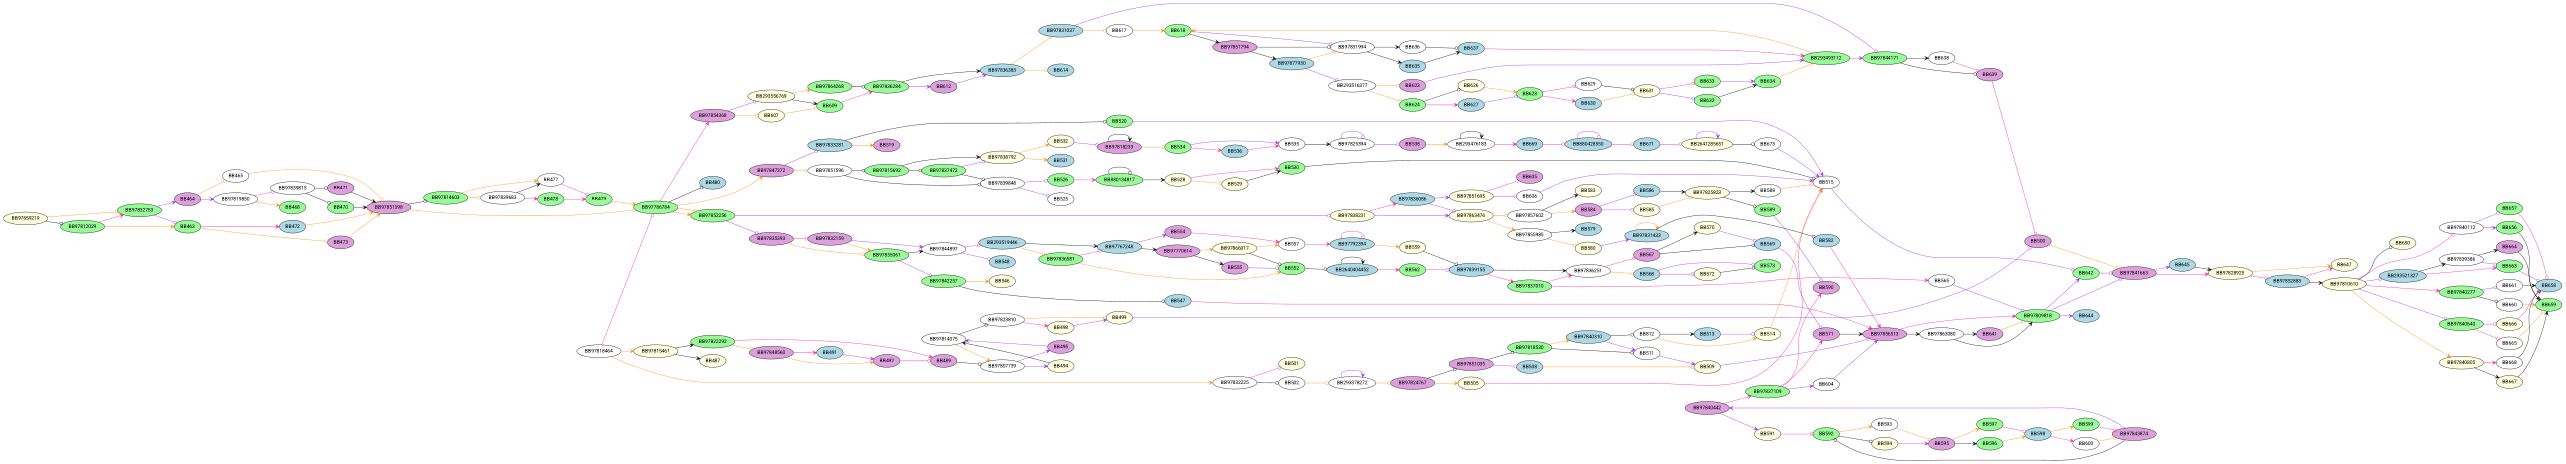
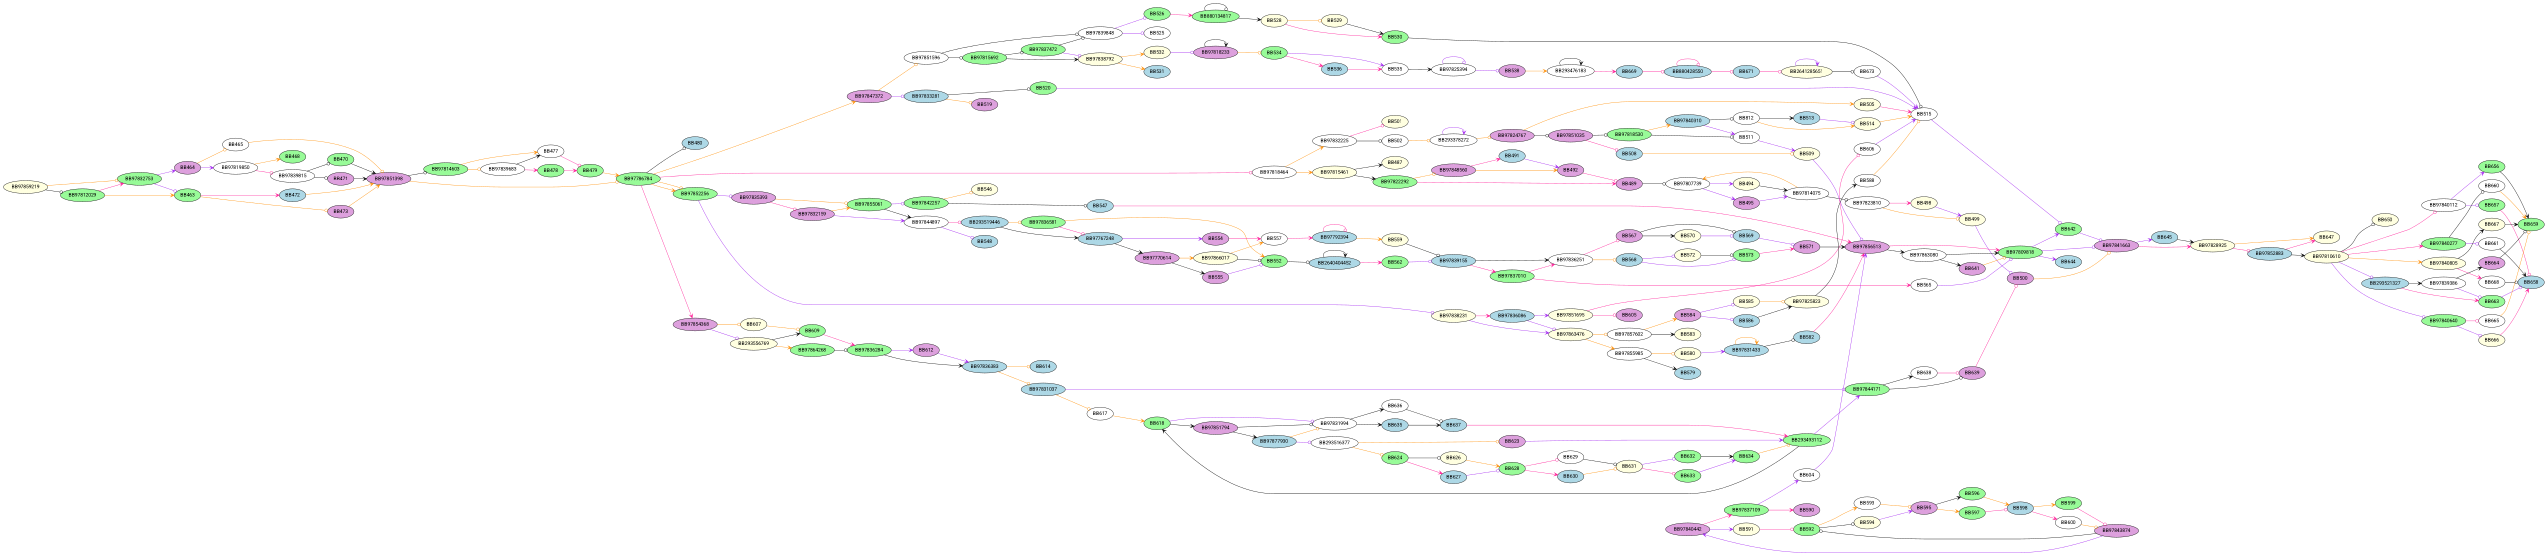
(1505, 31) -> (1478, 494)
(861, 145) -> (957, 101)
(1768, 210) -> none
(627, 281) -> (954, 173)
(976, 281) -> (957, 196)
(1803, 367) -> (1775, 251)
